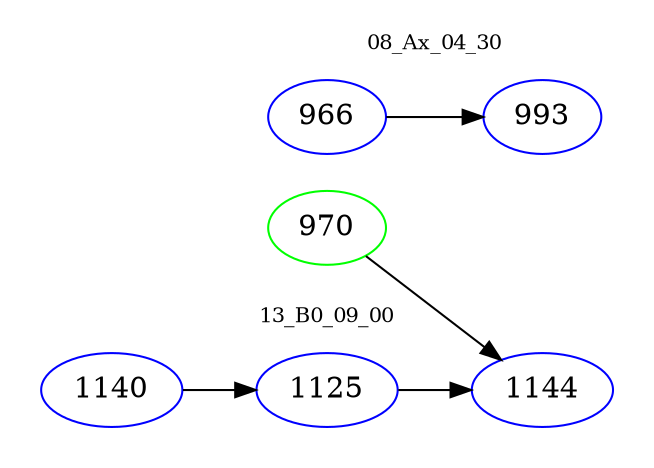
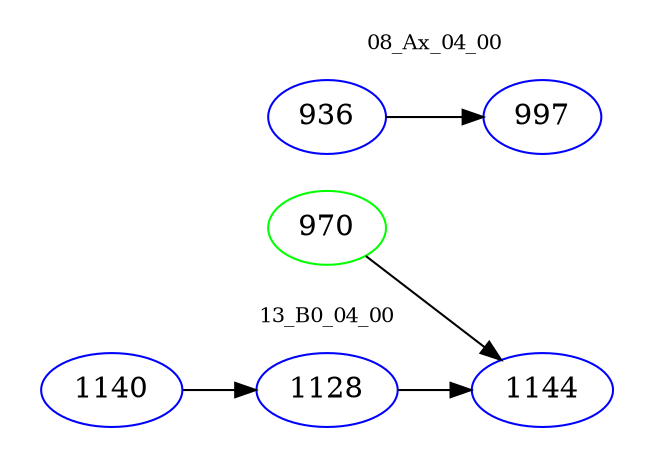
(435, 44) -> (435, 44)
(327, 117) -> (327, 117)
(542, 117) -> (542, 117)
(327, 317) -> (327, 317)
(327, 390) -> (327, 390)
